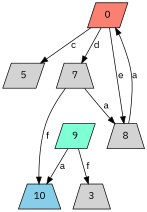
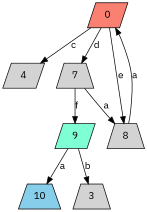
(24, 76) -> (24, 76)
(44, 130) -> (75, 102)
(88, 166) -> (88, 166)
